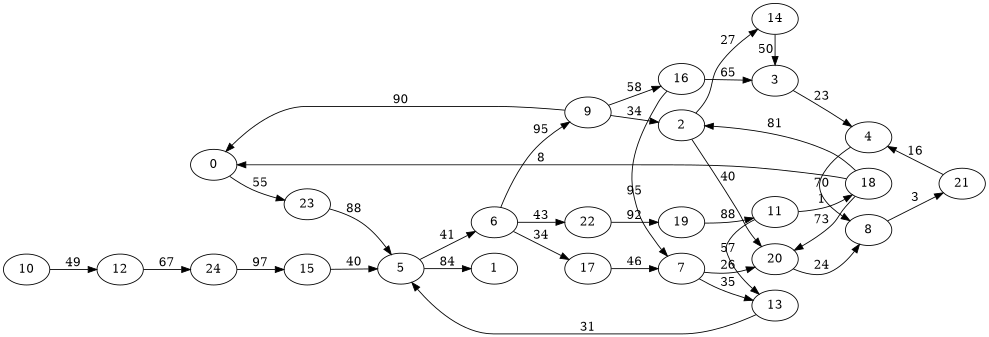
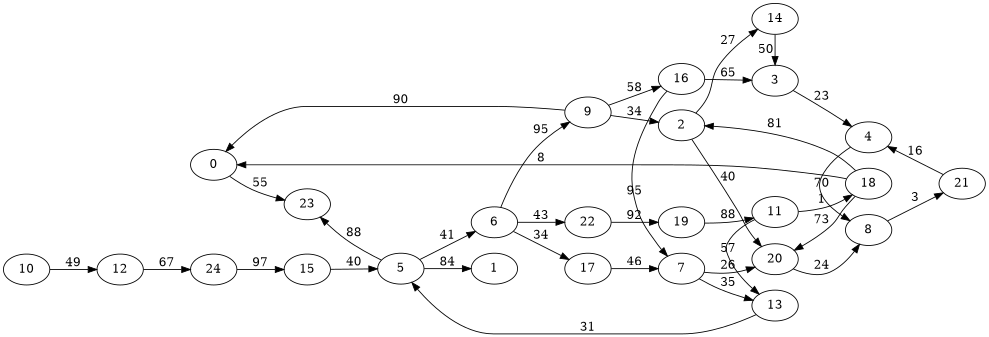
(362, 223) -> (353, 244)
